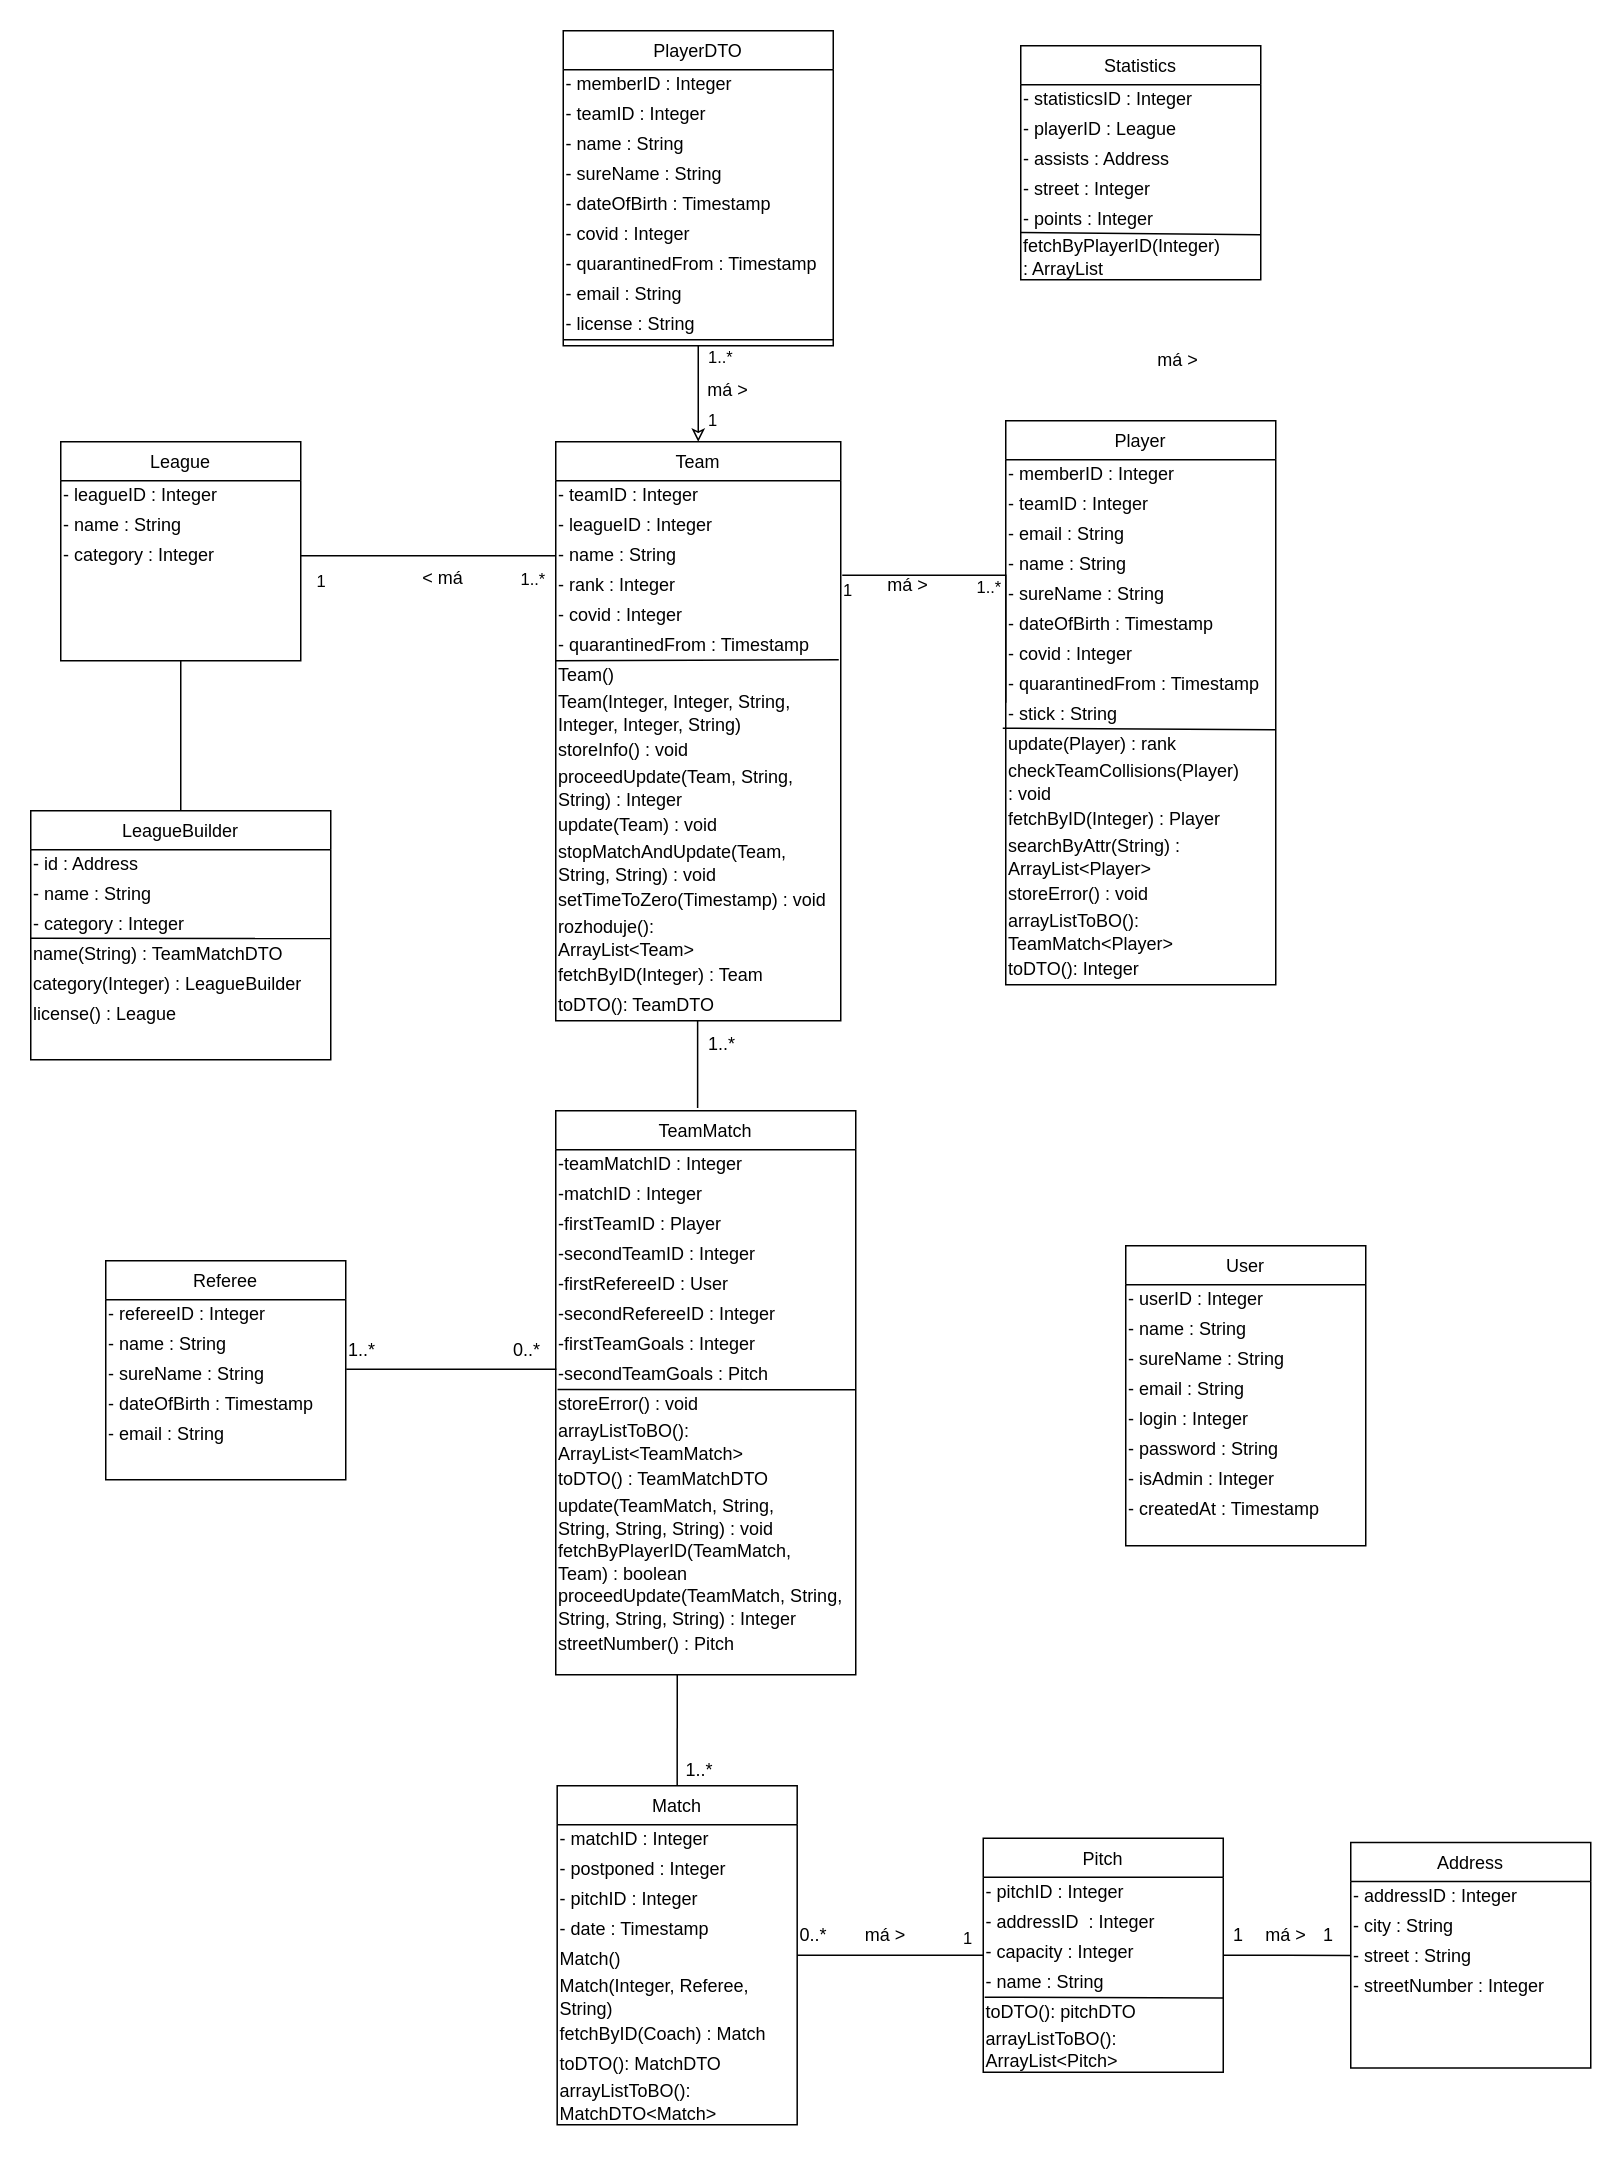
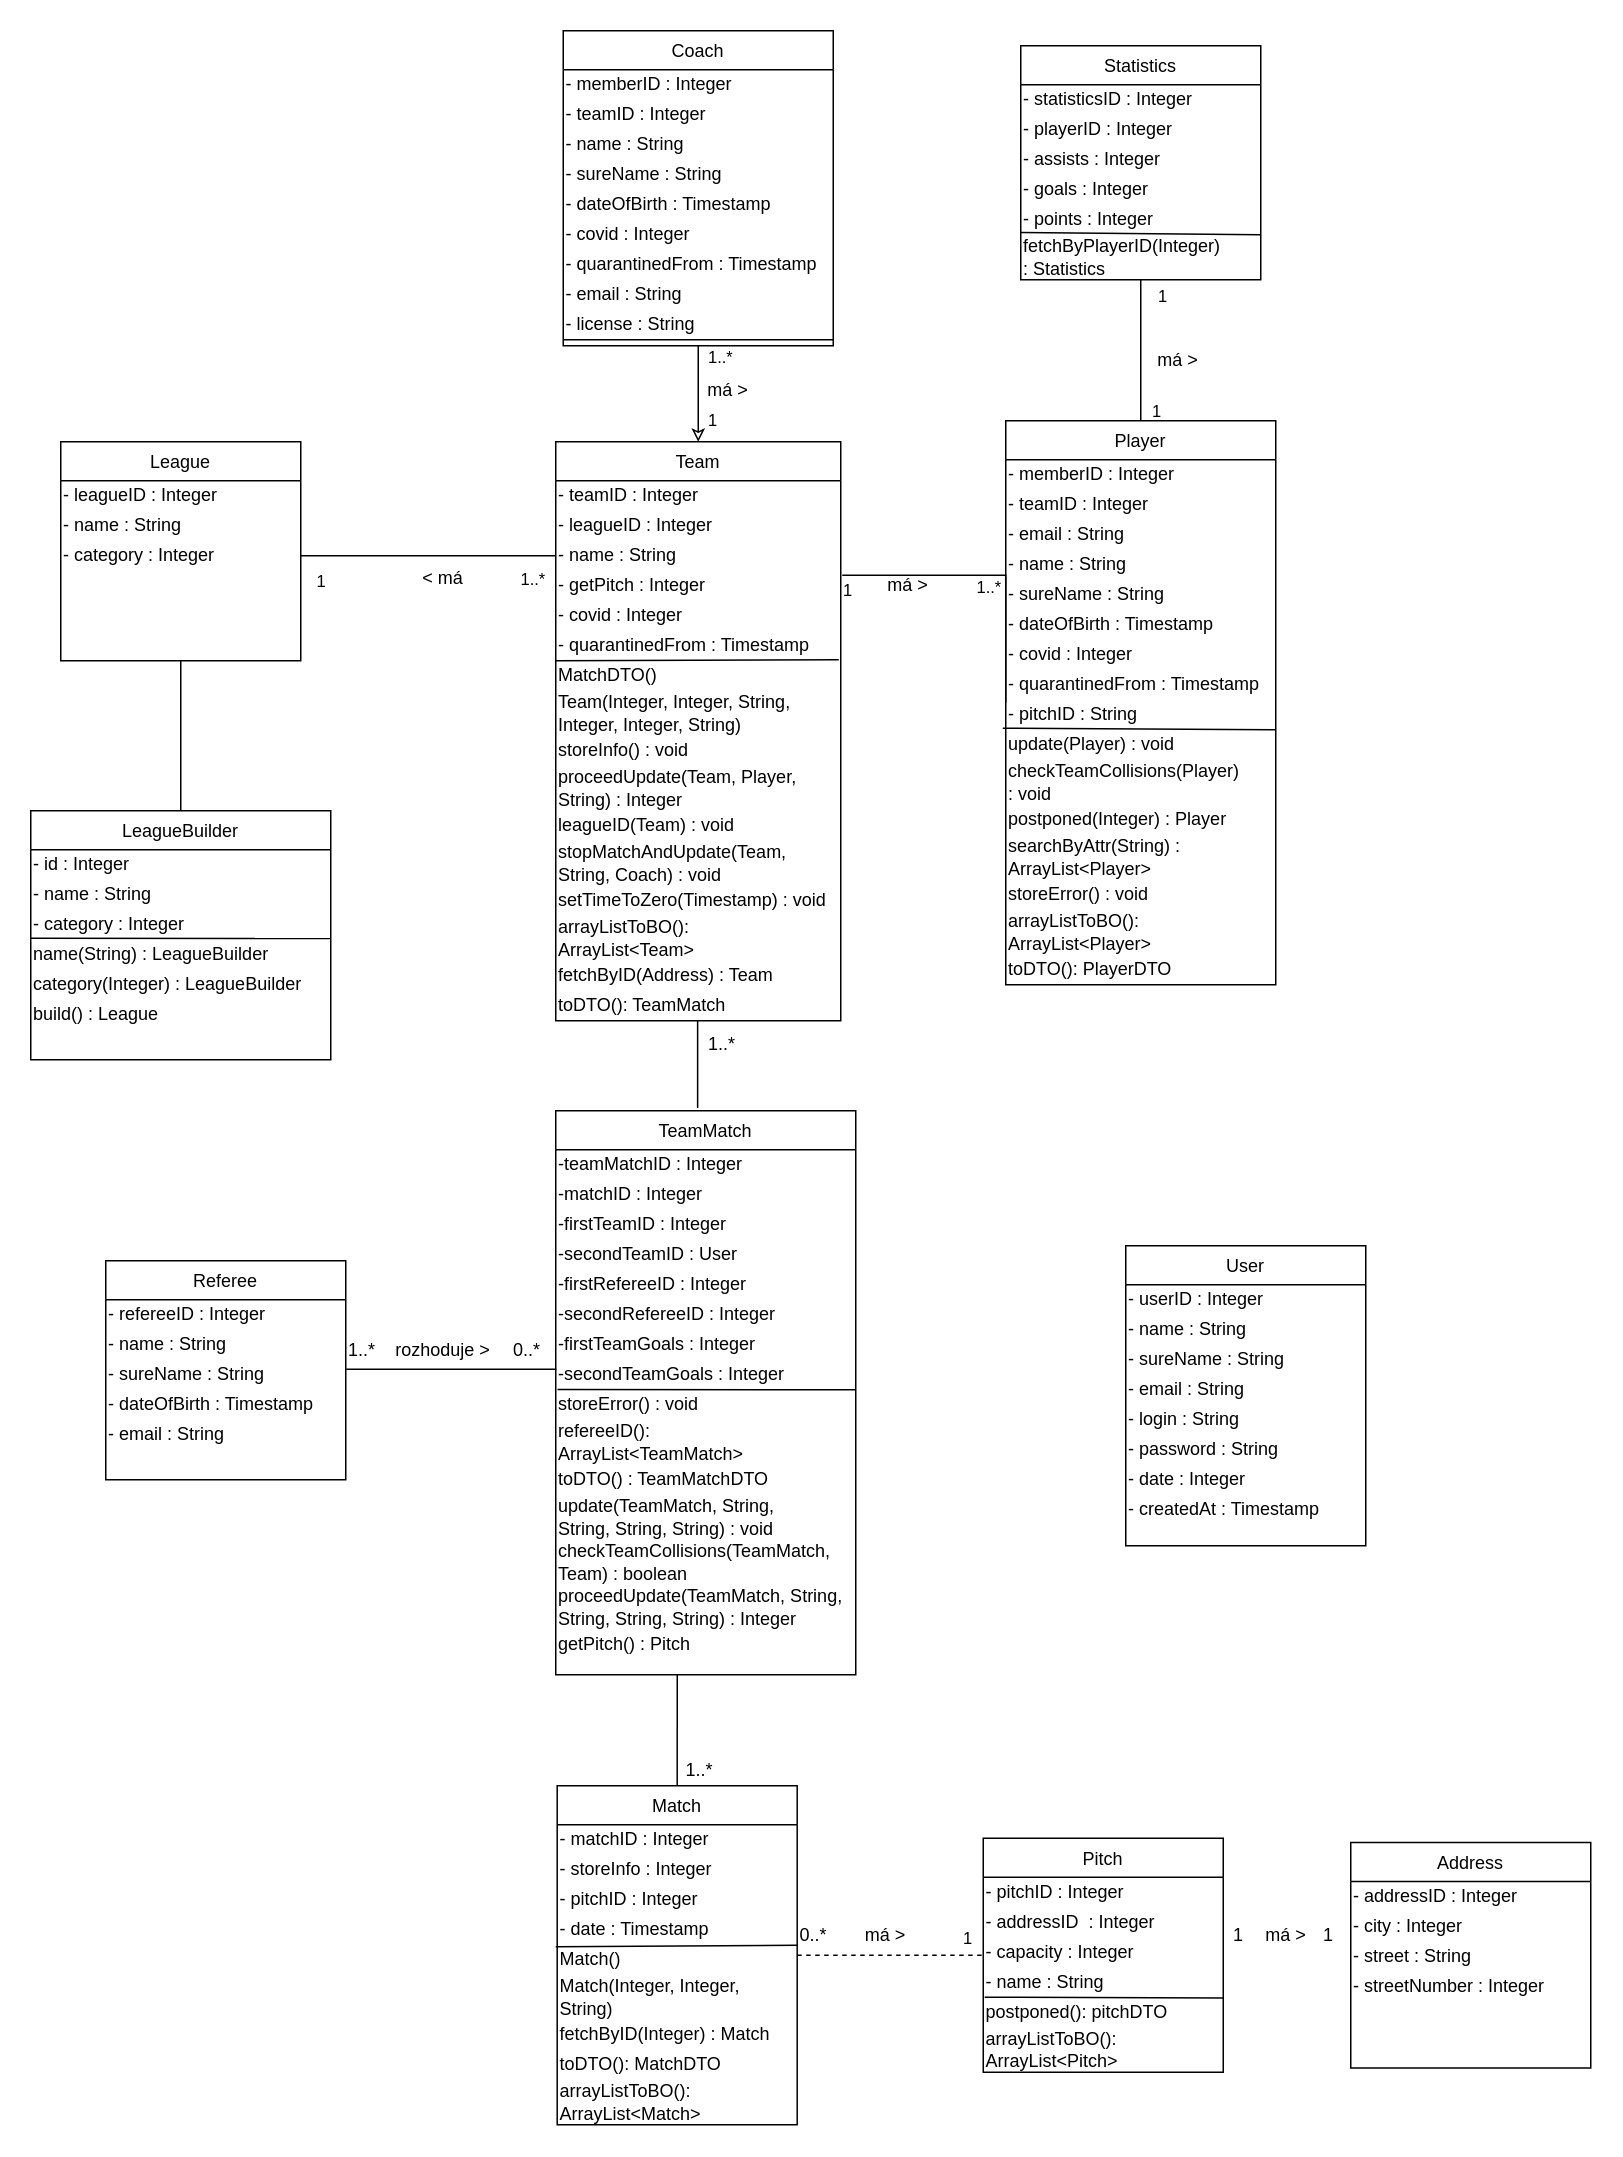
(698, 51) -> (698, 51)
(1108, 130) -> (1113, 130)
(1108, 160) -> (1108, 160)
(1105, 190) -> (1098, 190)
(1142, 257) -> (1142, 257)
none -> (1141, 352)
(630, 586) -> (648, 586)
(589, 676) -> (609, 676)
(1075, 715) -> (1085, 715)
(1105, 745) -> (1103, 745)
(685, 788) -> (685, 788)
(1135, 820) -> (1135, 820)
(645, 826) -> (653, 826)
(677, 863) -> (677, 863)
(93, 865) -> (93, 865)
(1092, 932) -> (1090, 932)
(632, 938) -> (635, 938)
(160, 955) -> (161, 955)
(1085, 970) -> (1092, 970)
(678, 976) -> (678, 976)
(635, 1006) -> (645, 1006)
(113, 1015) -> (103, 1015)
(653, 1225) -> (660, 1225)
(668, 1255) -> (653, 1255)
(660, 1285) -> (675, 1285)
none -> (443, 1351)
(668, 1375) -> (680, 1375)
(1200, 1420) -> (1193, 1420)
(657, 1442) -> (657, 1442)
(1210, 1480) -> (1200, 1480)
(685, 1562) -> (698, 1562)
(660, 1645) -> (638, 1645)
(657, 1870) -> (657, 1870)
(1415, 1927) -> (1423, 1927)
none -> (677, 1946)
(888, 1955) -> (888, 1955)
(1286, 1955) -> none
(669, 1997) -> (669, 1997)
(1065, 2012) -> (1085, 2012)
(674, 2035) -> (684, 2035)
(636, 2102) -> (639, 2102)
